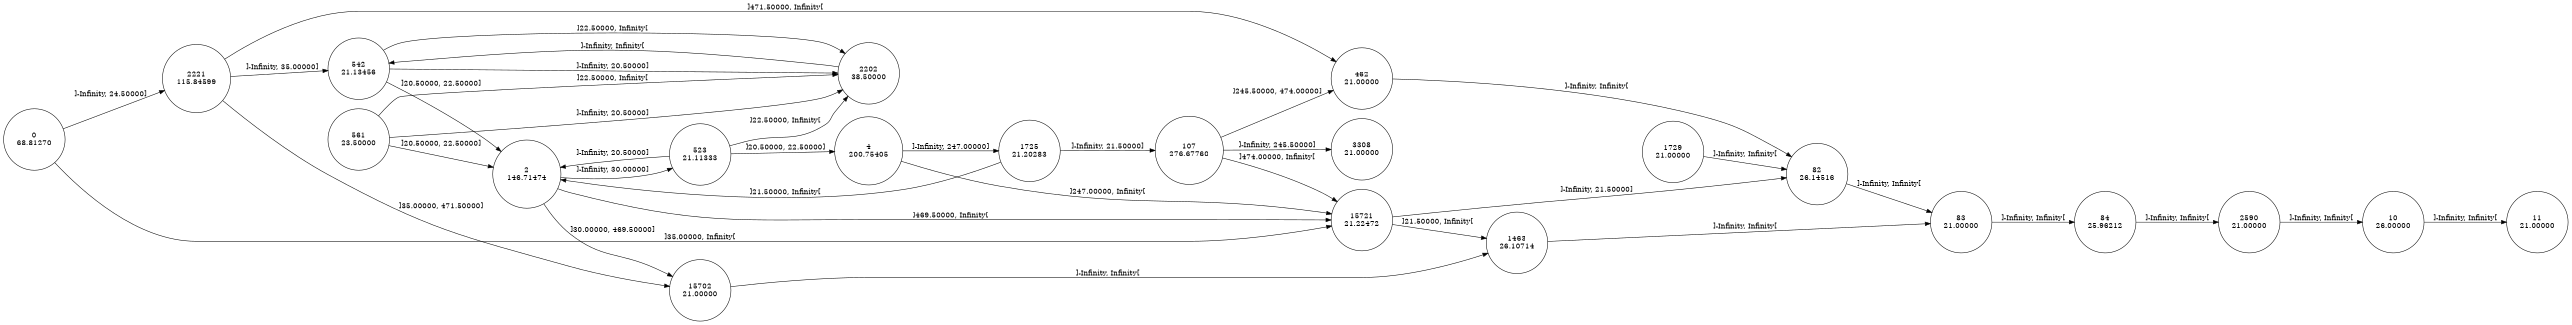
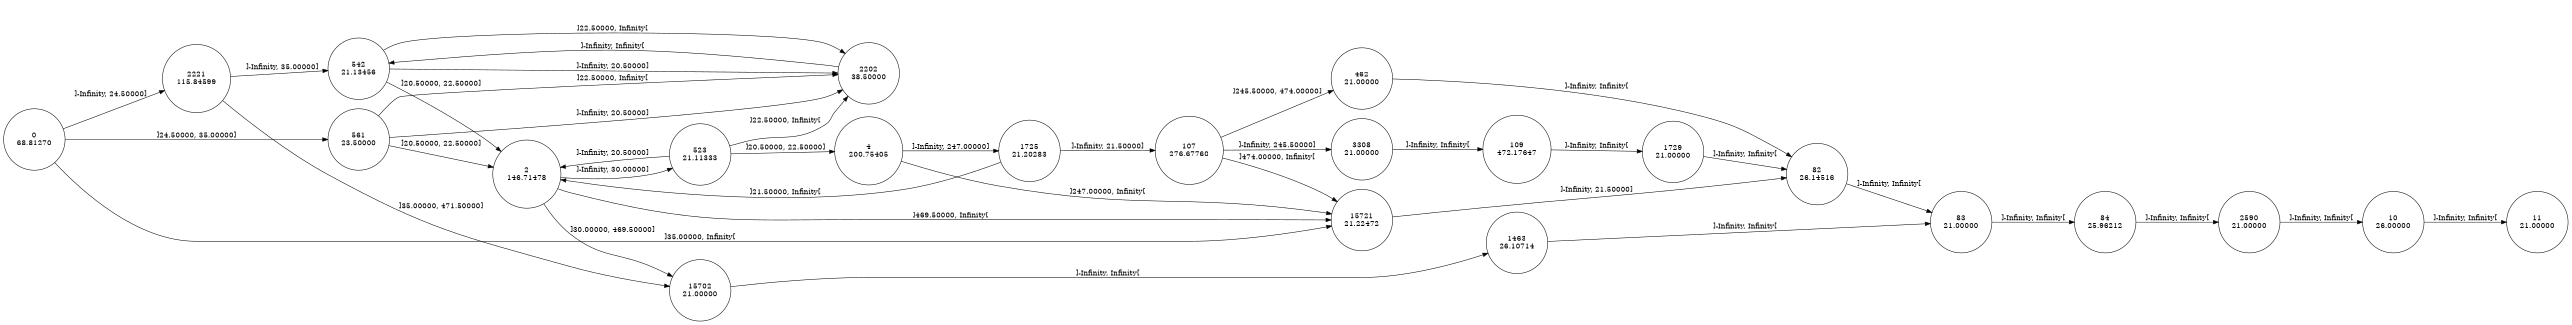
(778, 11) -> none
none -> (194, 140)
none -> (1517, 149)
(527, 174) -> (527, 174)
(1437, 231) -> none
